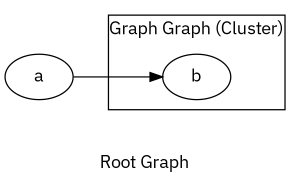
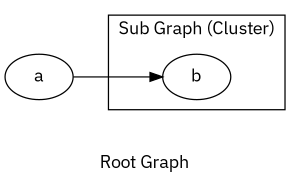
(197, 30) -> (197, 30)
